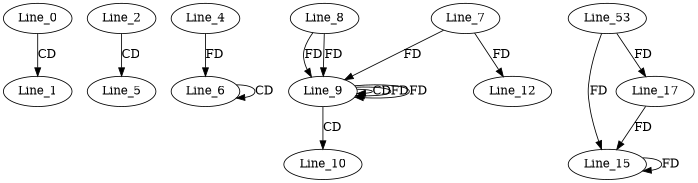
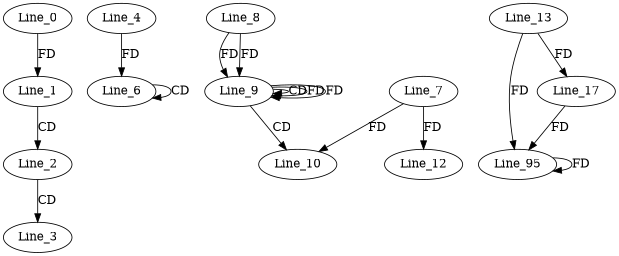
(607, 18) -> (528, 18)
(398, 53) -> (365, 126)
(47, 55) -> (47, 55)
(122, 91) -> (38, 237)
none -> (38, 124)
(607, 164) -> (518, 164)
